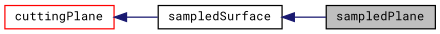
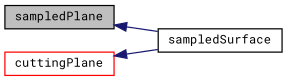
(310, 17) -> (142, 29)
